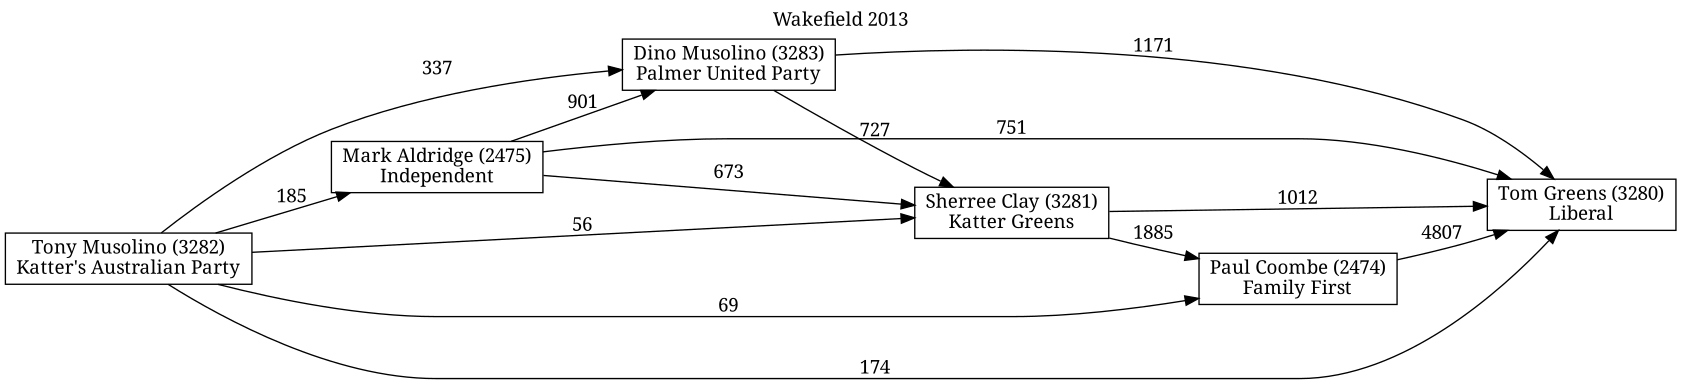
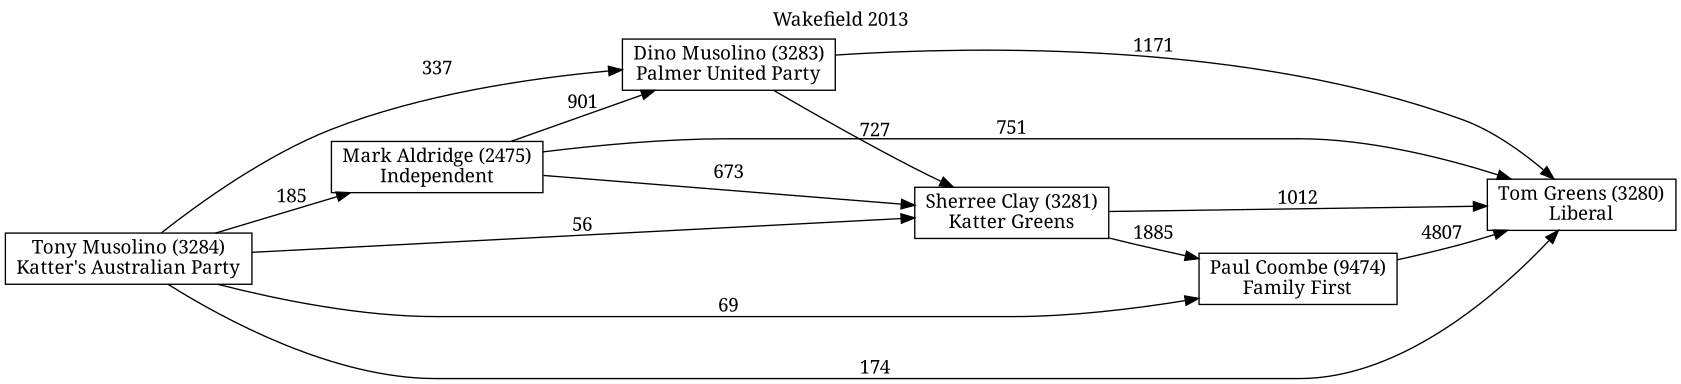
(129, 259) -> (129, 259)
(1298, 279) -> (1298, 279)
